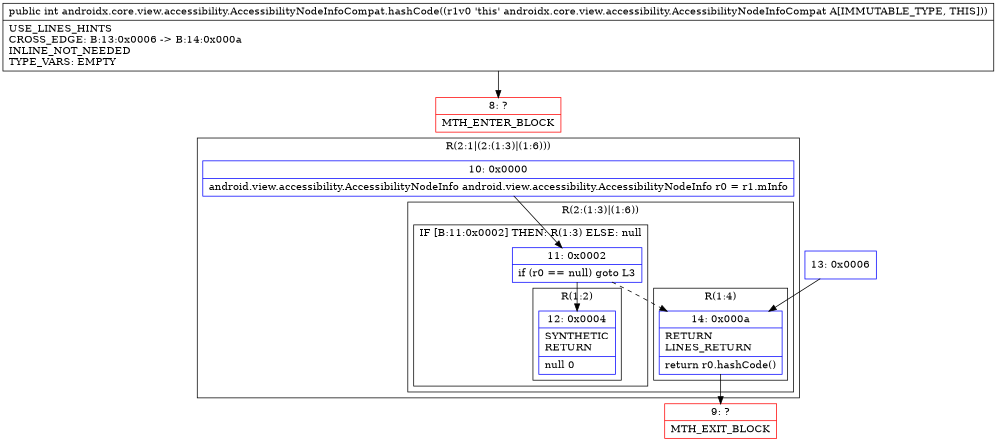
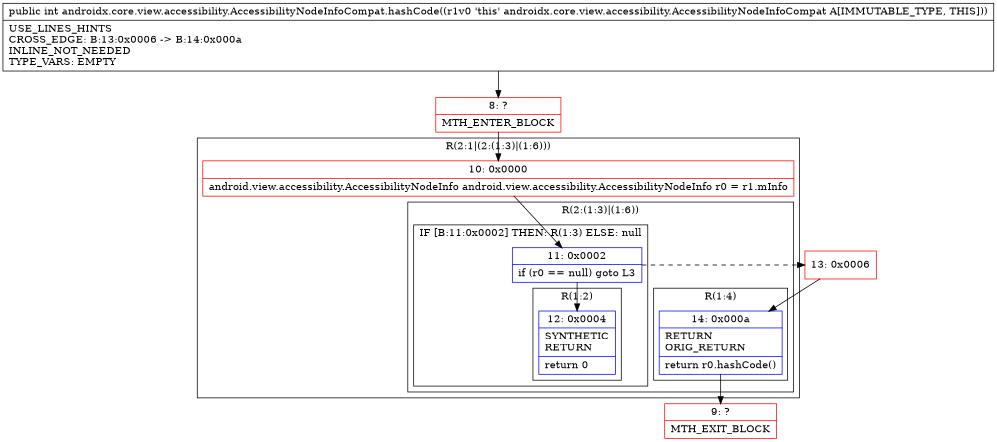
none -> (498, 143)
(498, 179) -> (498, 179)
(841, 265) -> (841, 265)
(636, 295) -> (720, 265)
(709, 347) -> (706, 347)
(560, 365) -> (567, 365)
